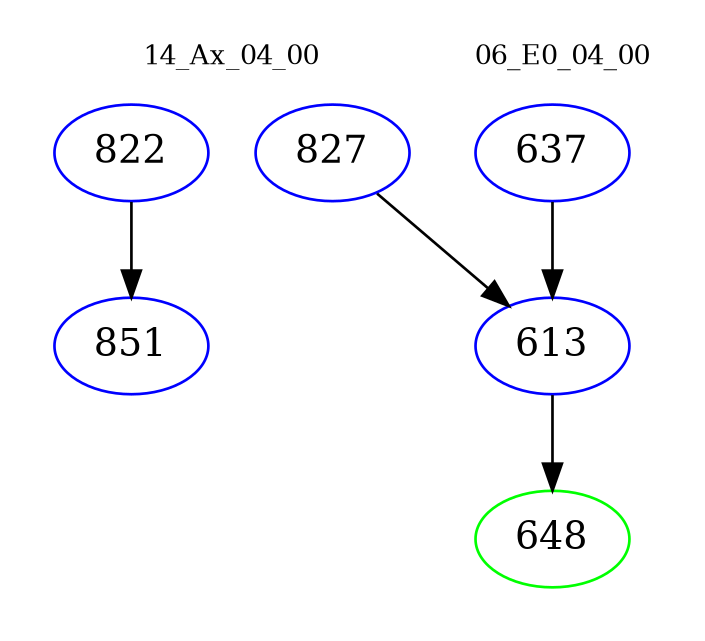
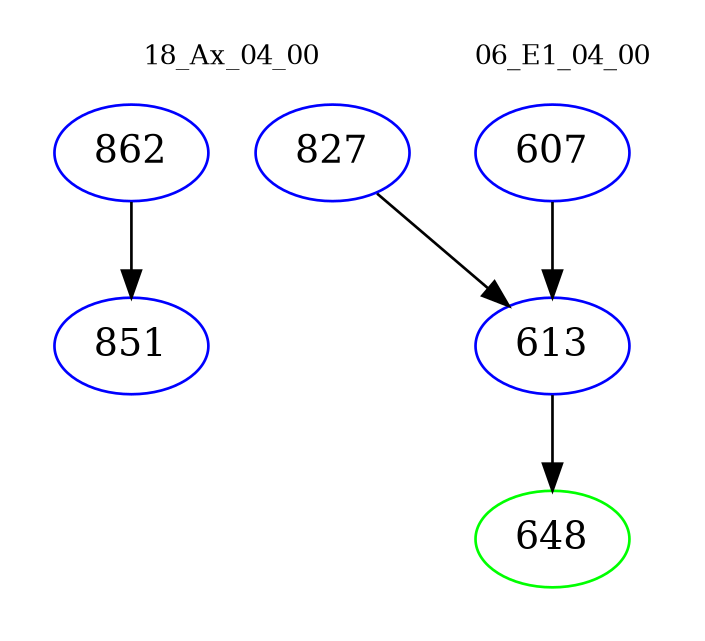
(232, 58) -> (232, 58)
(563, 58) -> (563, 58)
(131, 153) -> (131, 153)
(552, 153) -> (552, 153)
